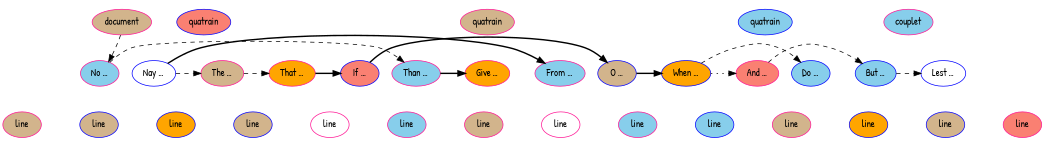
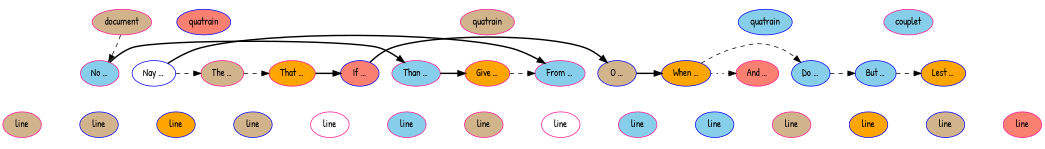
(253, 41) -> (253, 41)
(811, 44) -> (839, 73)
none -> (519, 73)
(943, 73) -> (943, 73)
